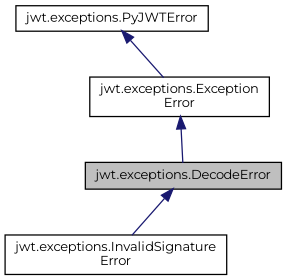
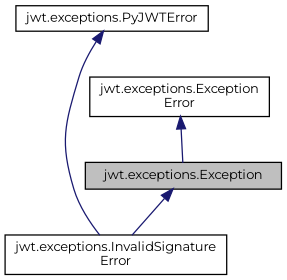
(147, 59) -> (66, 140)
(183, 176) -> (183, 176)
